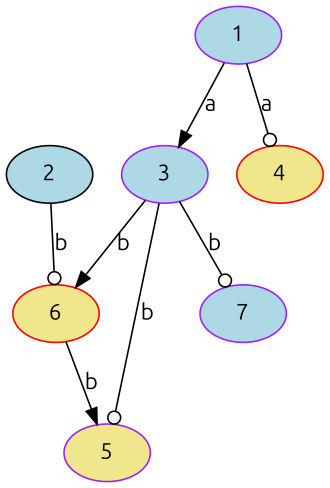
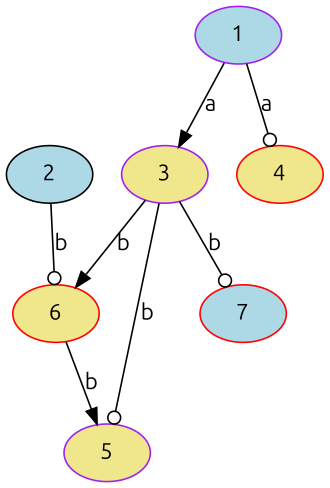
(165, 174) -> (165, 174)
(243, 314) -> (243, 314)
